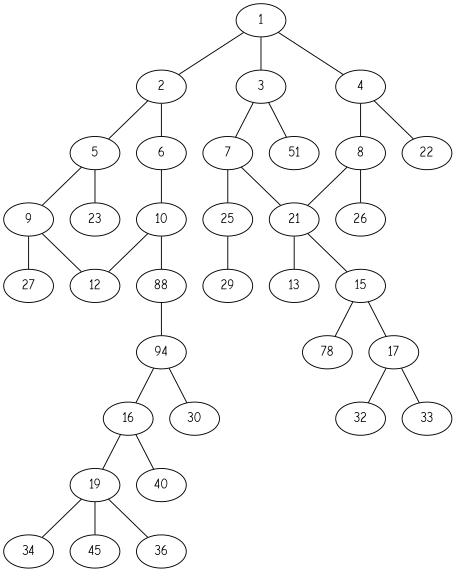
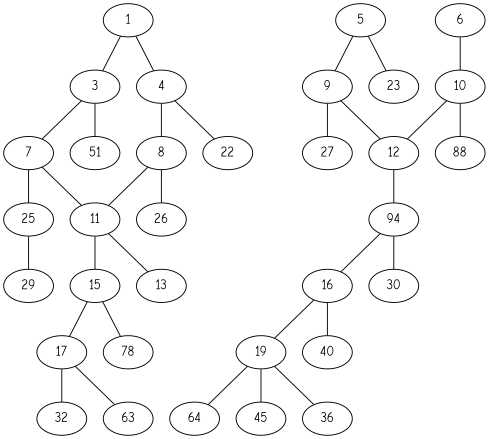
(161, 87) -> none
(294, 219) -> (95, 219)
(161, 319) -> (394, 186)
(427, 419) -> (128, 419)
(29, 551) -> (195, 419)
